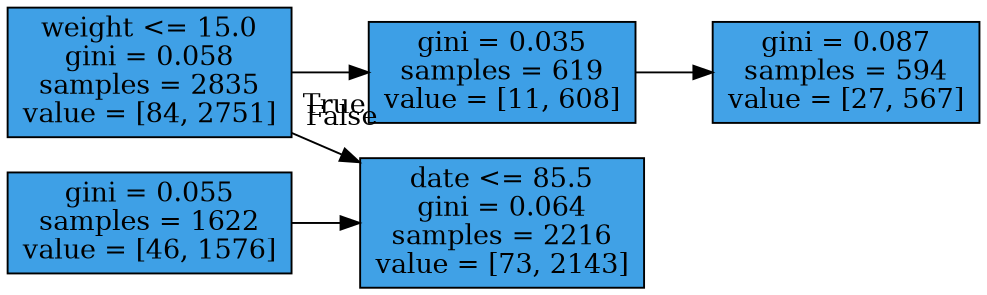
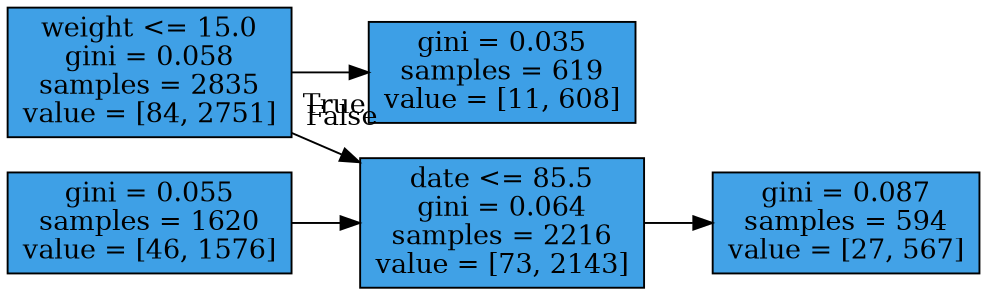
(664, 72) -> (669, 223)
(150, 223) -> (150, 223)
